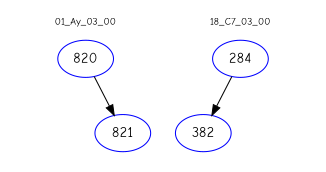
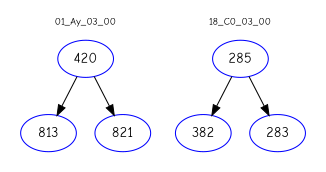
(240, 22) -> (240, 22)
(86, 59) -> (86, 59)
(240, 59) -> (240, 59)
none -> (49, 133)
none -> (278, 133)
